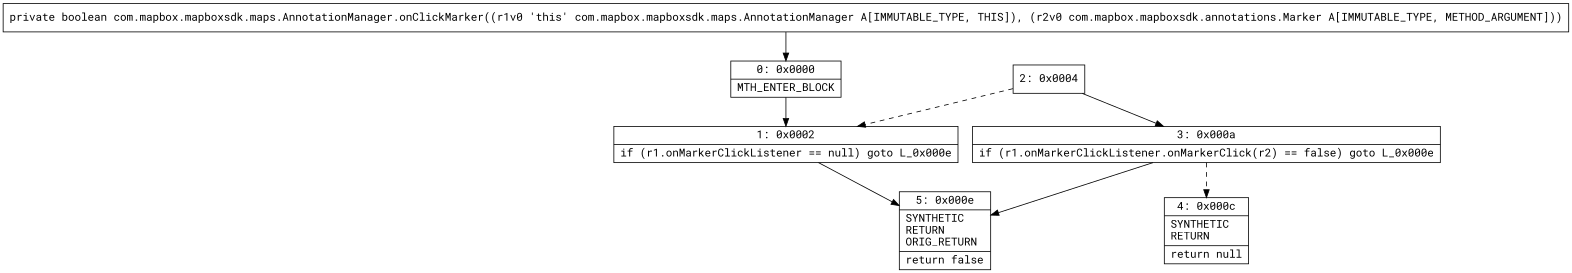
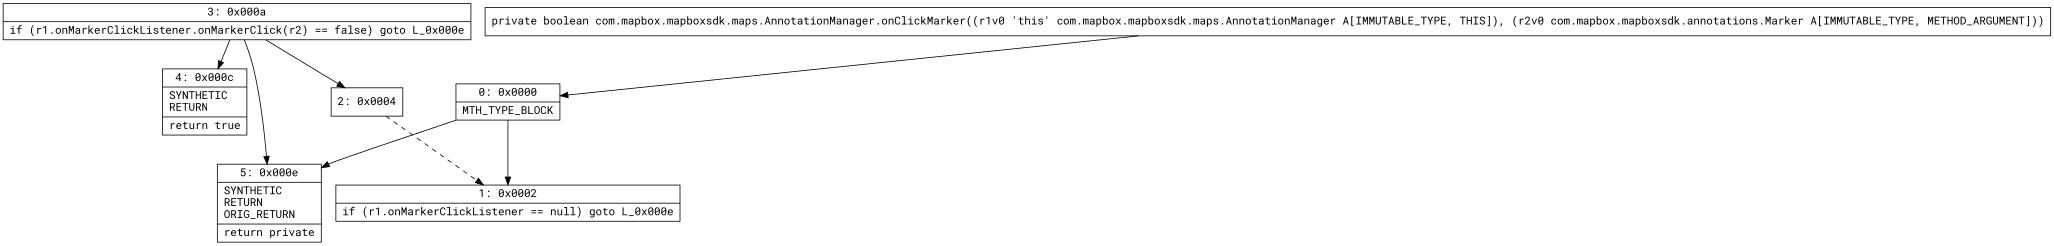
(786, 88) -> (508, 111)
(1119, 108) -> (302, 62)
(1206, 176) -> (225, 51)
(855, 182) -> (392, 142)
(1206, 254) -> (205, 126)
(945, 260) -> (269, 233)
